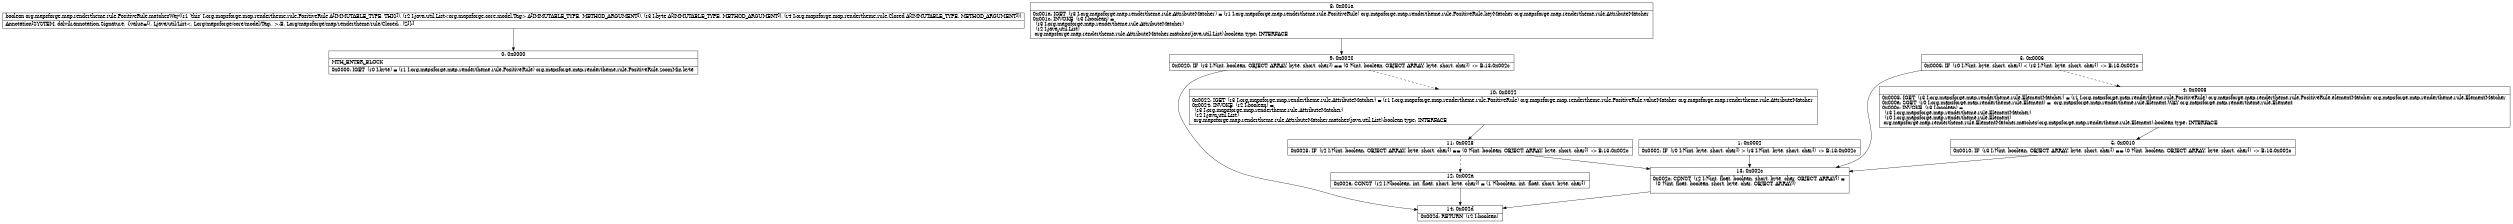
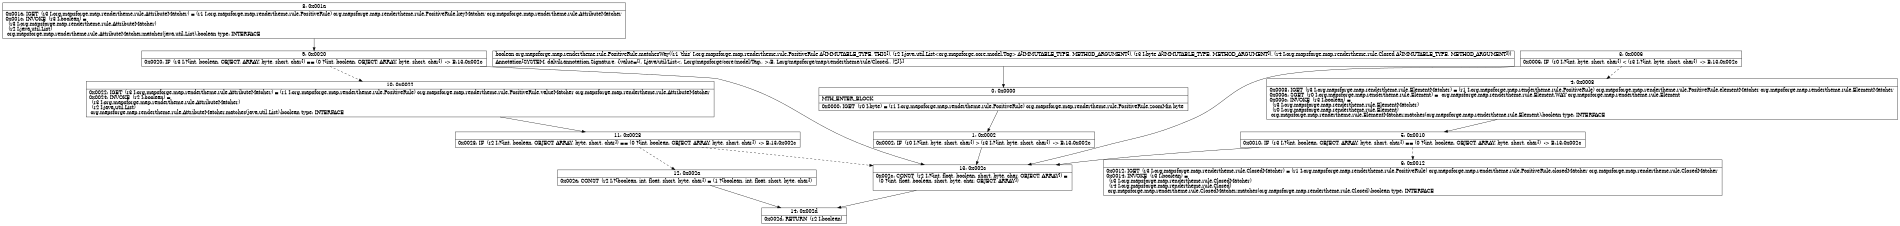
none -> (994, 120)
(1587, 162) -> (786, 156)
(1249, 175) -> (709, 78)
none -> (1413, 178)
